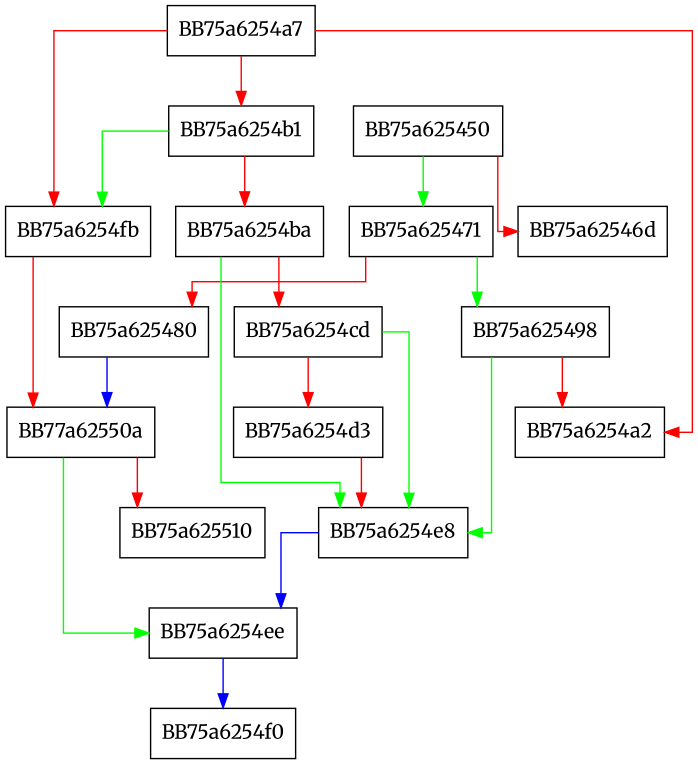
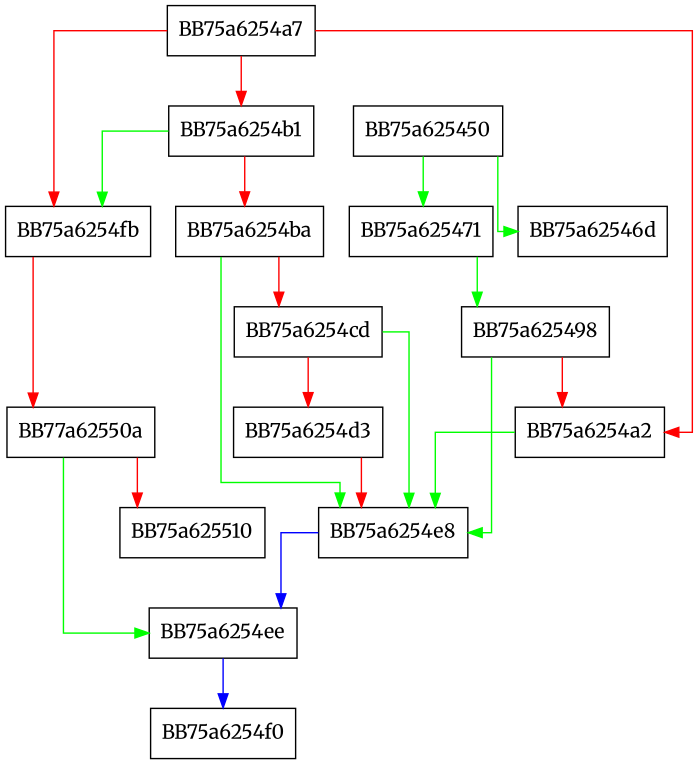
(498, 197) -> (498, 197)
(134, 332) -> none
none -> (445, 432)
